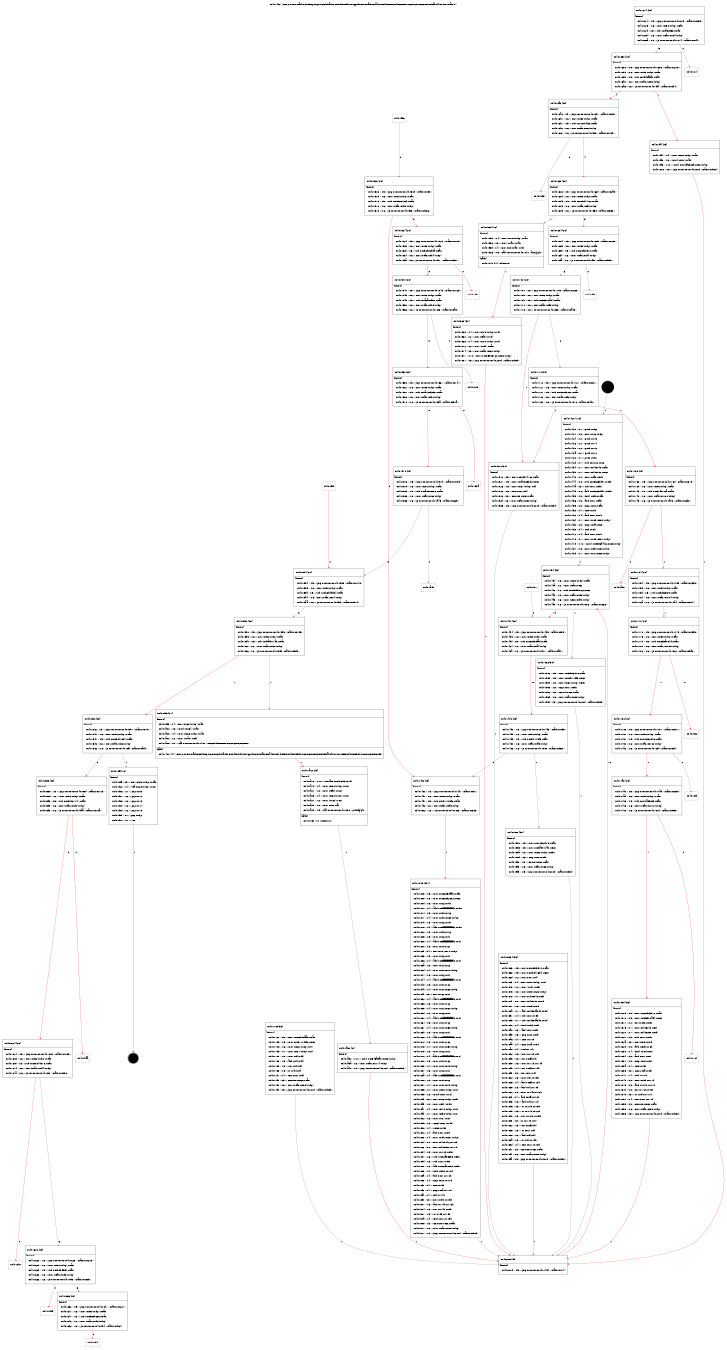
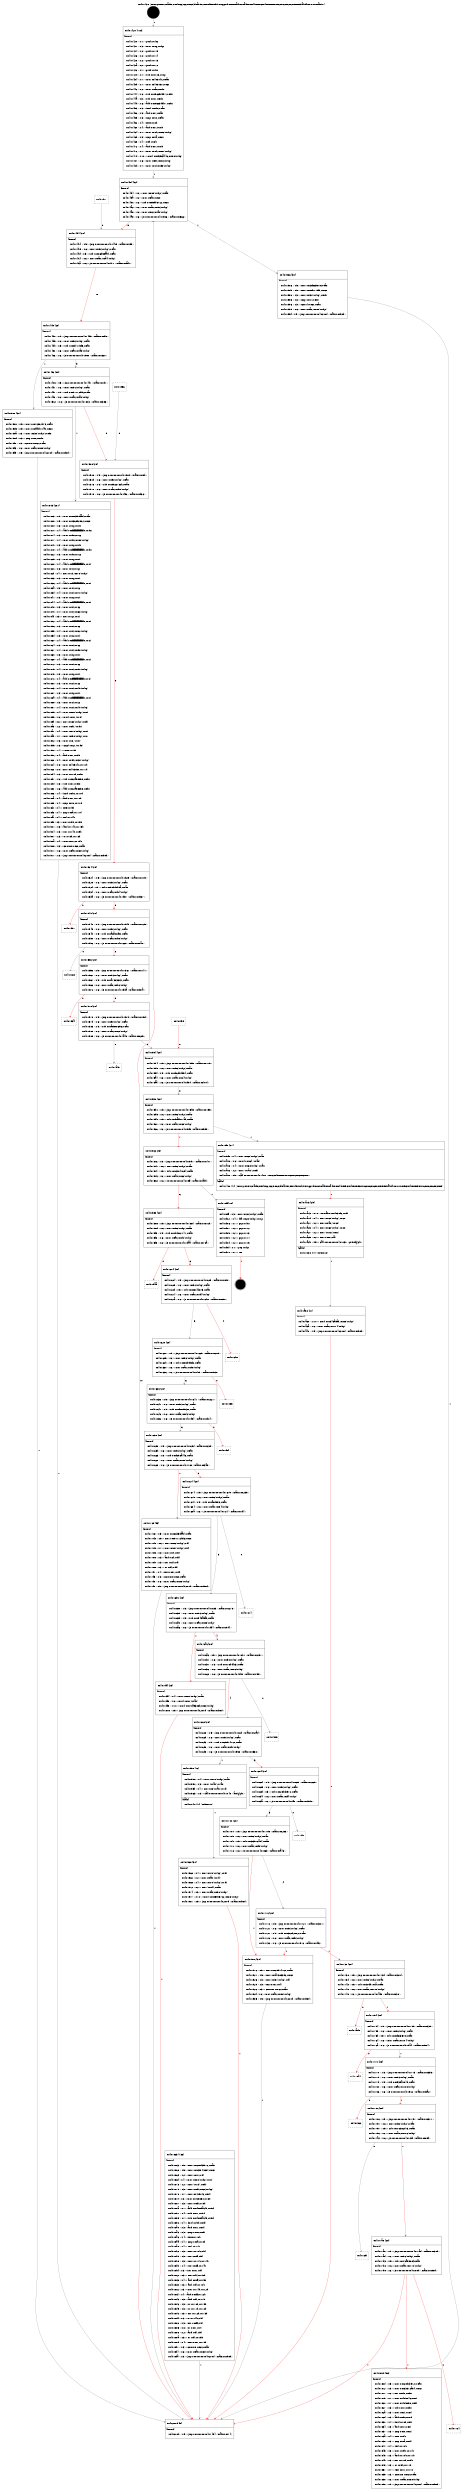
(388, 500) -> (95, 433)
(633, 1205) -> (348, 2379)
none -> (179, 1450)
none -> (355, 2077)
